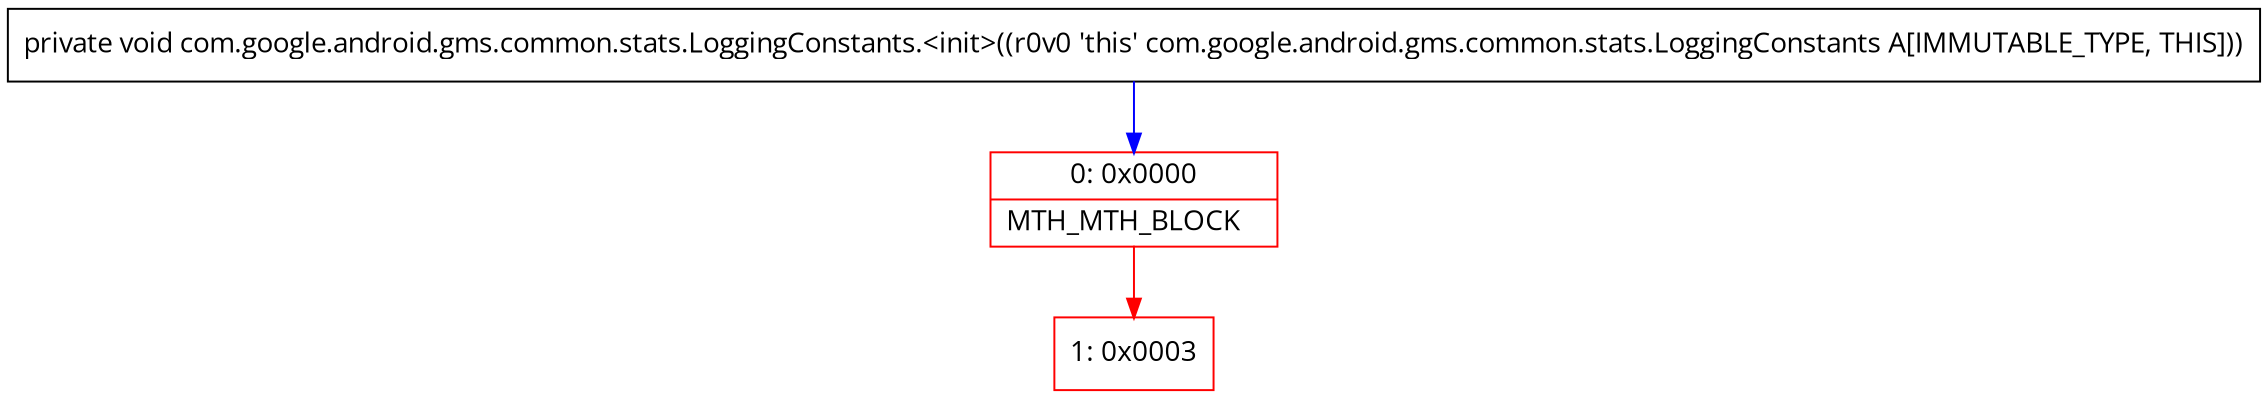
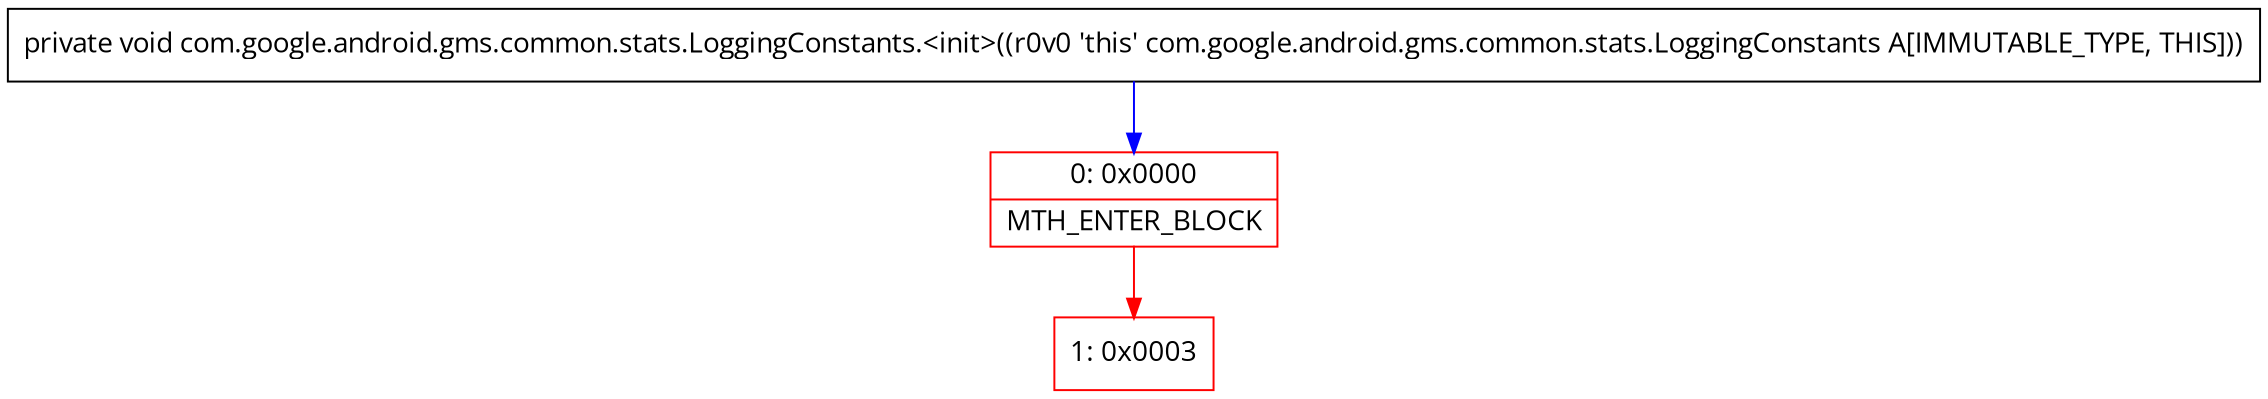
(1123, 222) -> (1134, 222)
